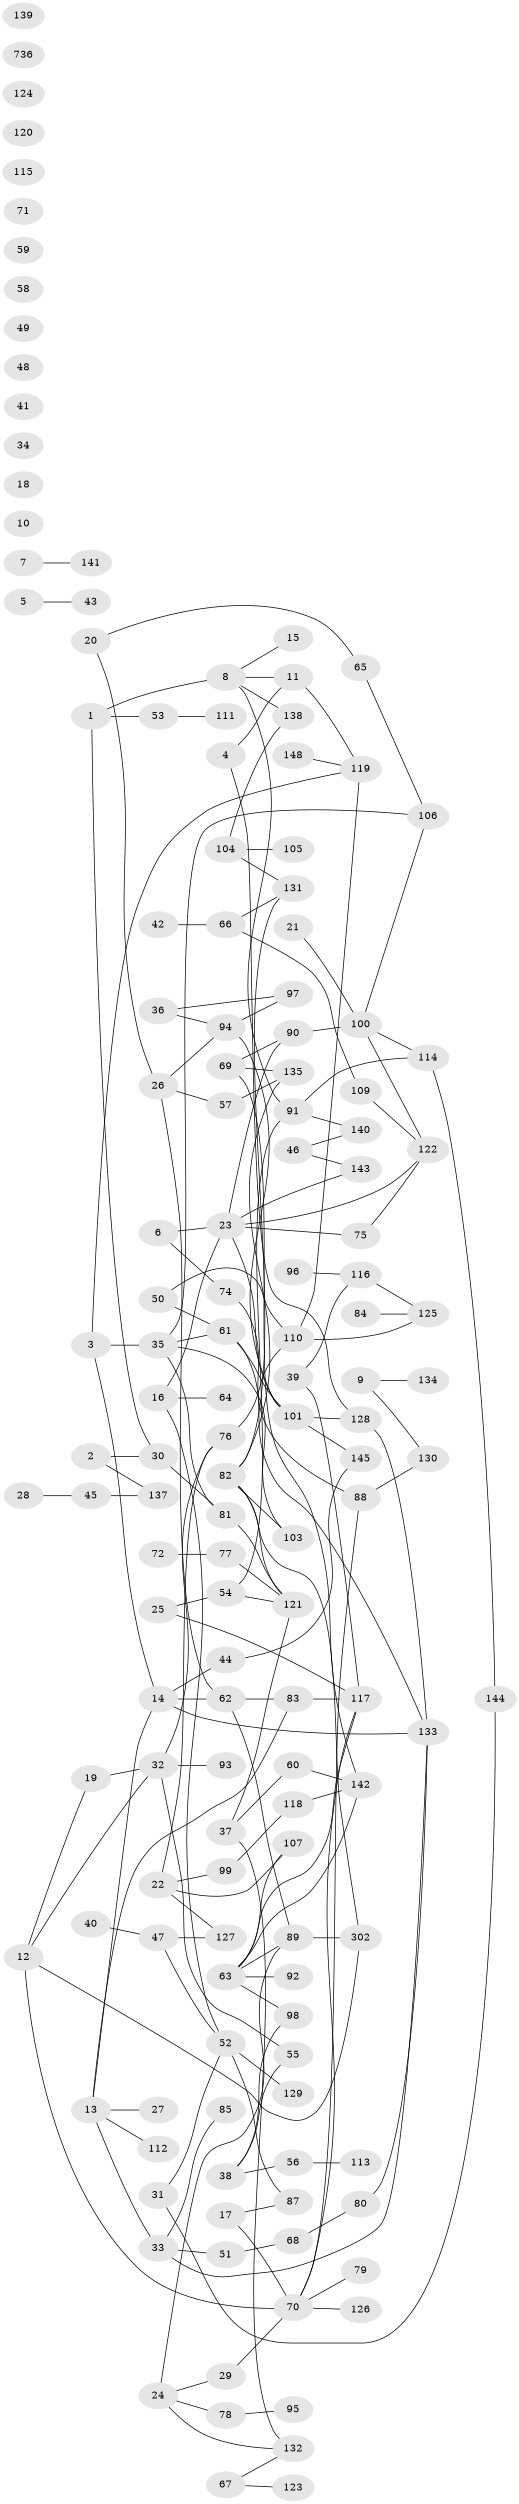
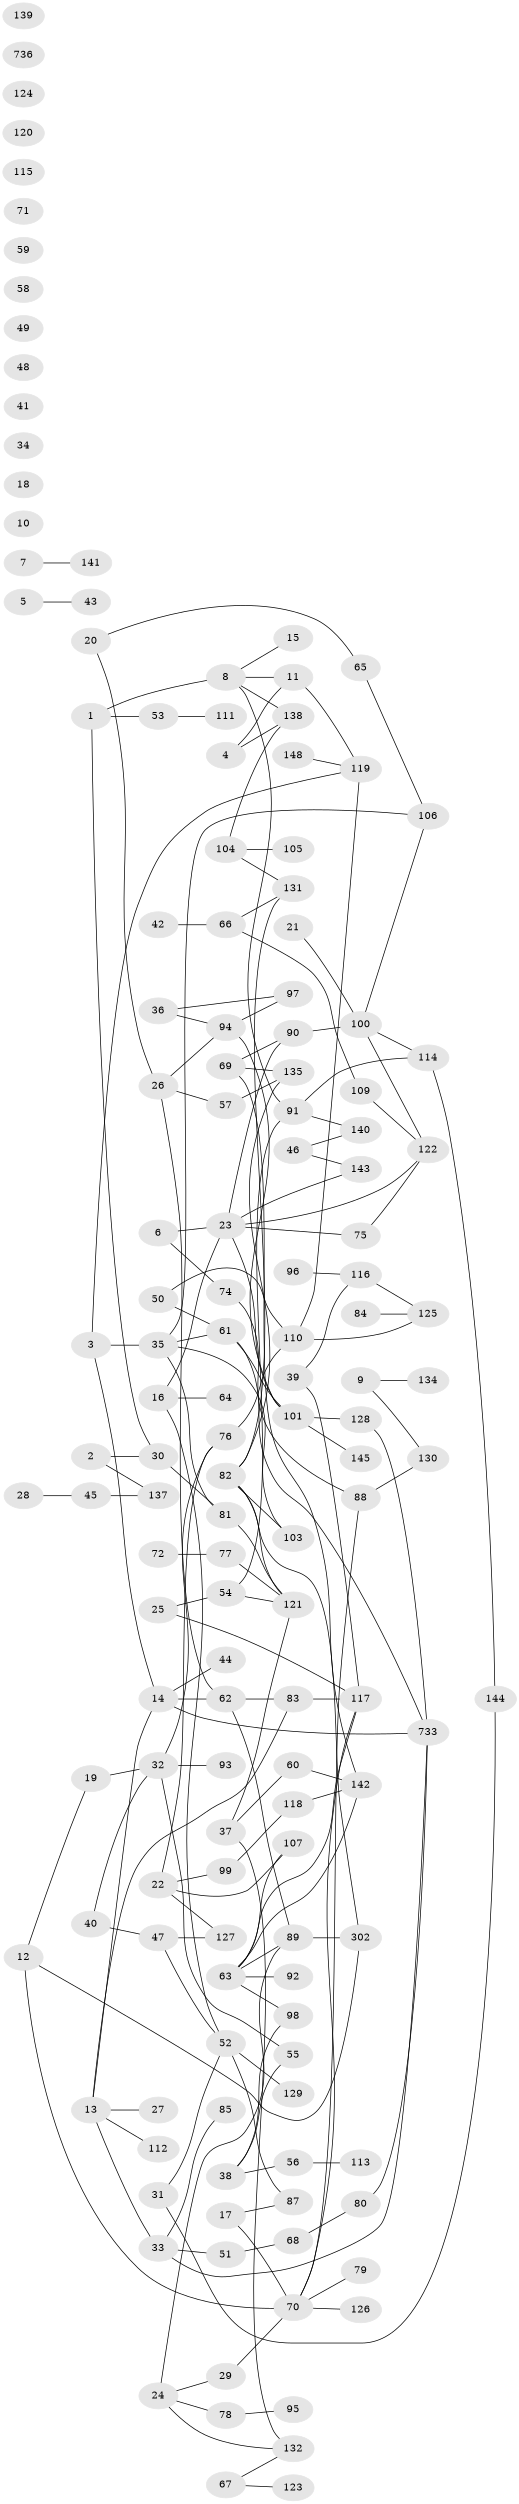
(254, 1104) -> (256, 738)
(332, 1580) -> none
(428, 1732) -> (428, 1732)
(87, 1859) -> (114, 1841)
